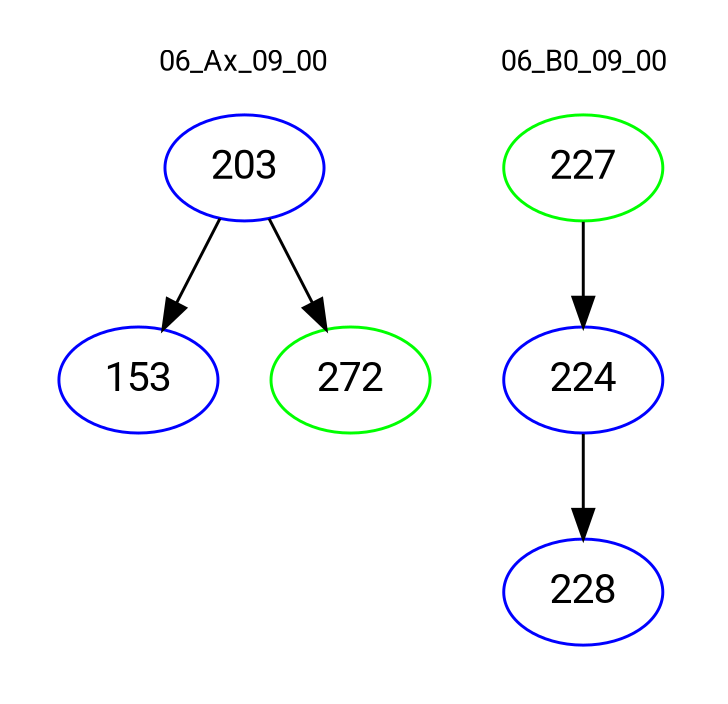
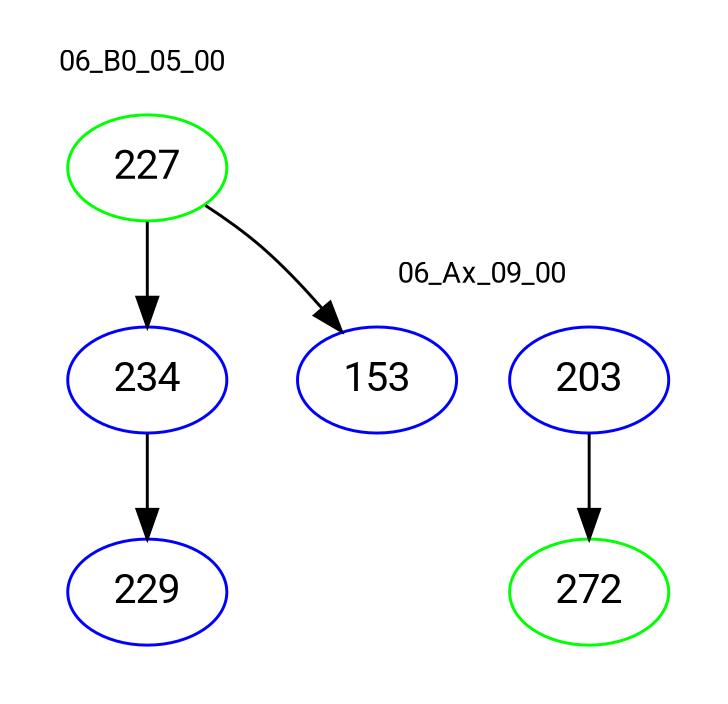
(585, 63) -> (143, 63)
(198, 261) -> (293, 277)
(583, 380) -> (147, 380)
(583, 592) -> (147, 592)
